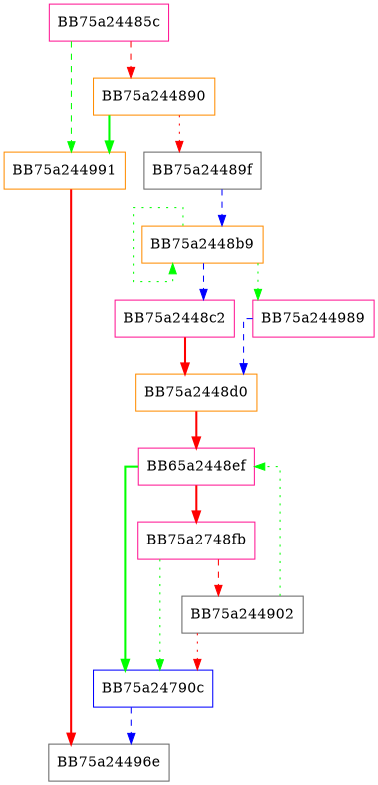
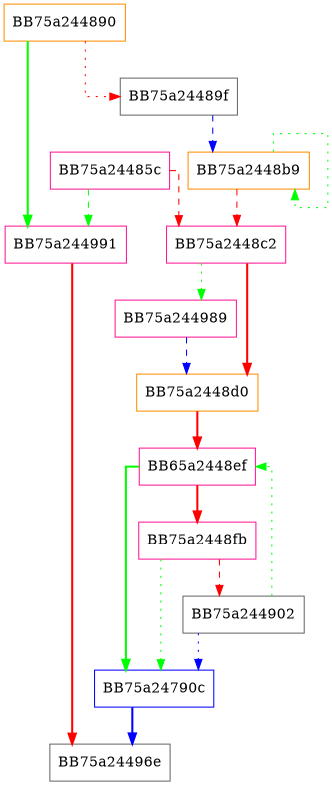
(131, 54) -> (179, 189)
(65, 171) -> (66, 245)
(203, 276) -> (237, 202)
(258, 276) -> (201, 276)
(196, 541) -> (197, 541)
(197, 646) -> (198, 646)
(131, 720) -> (132, 720)
